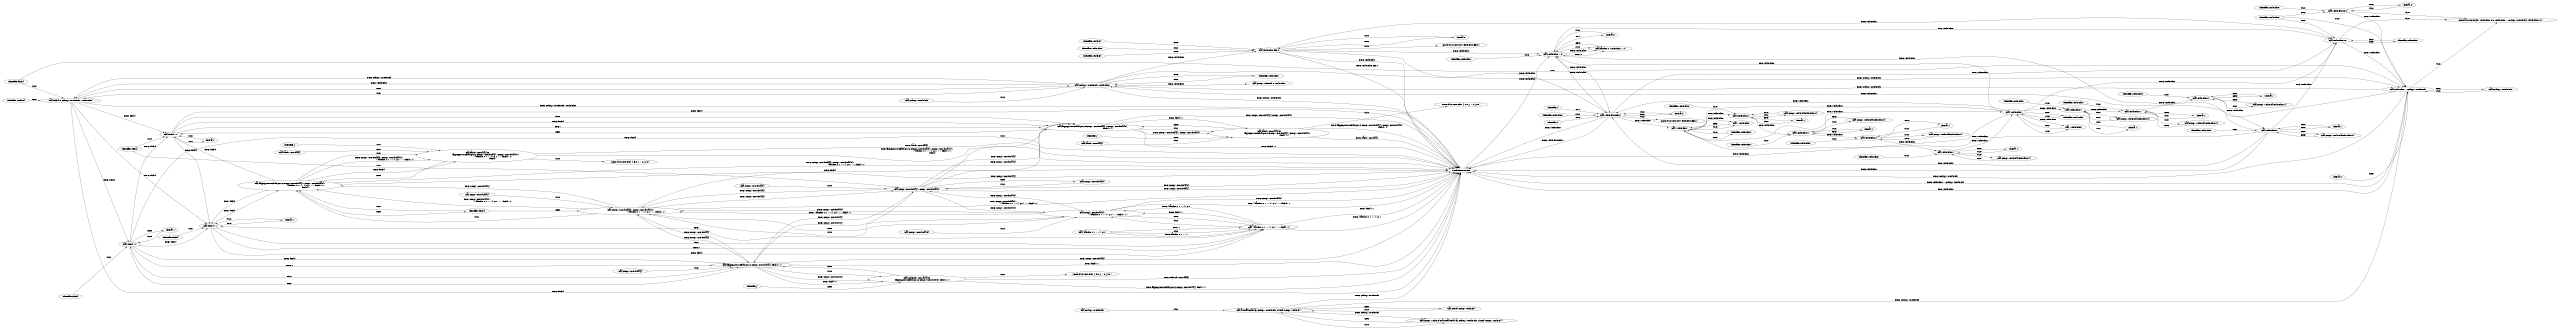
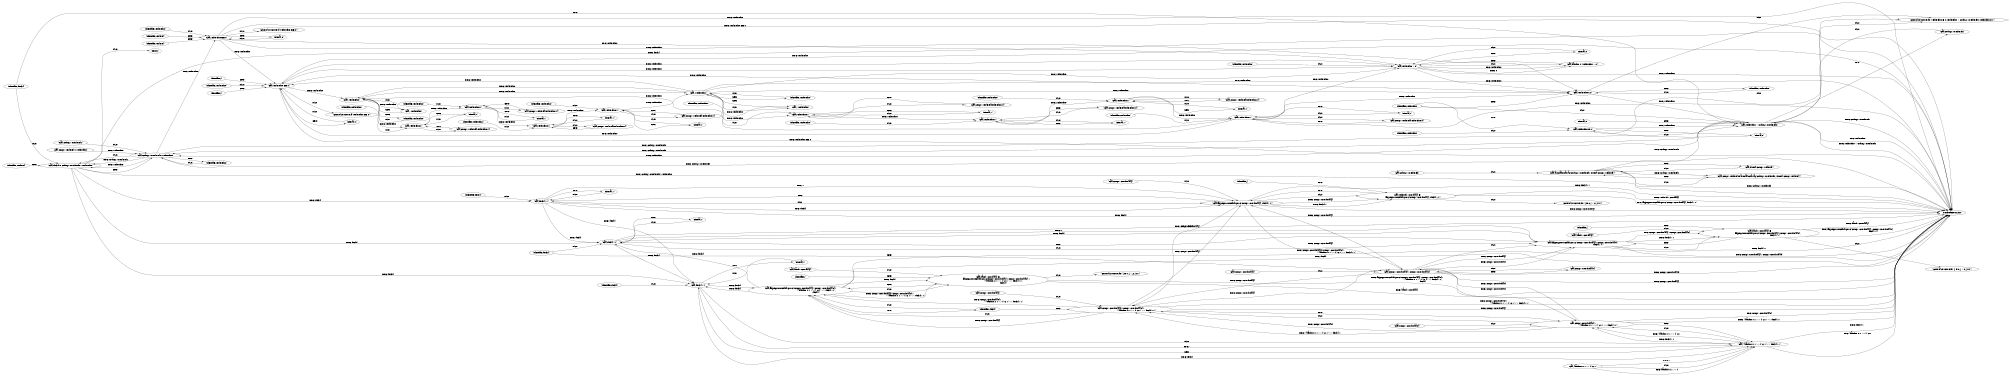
none -> (155, 51)
(1181, 85) -> (114, 152)
(1513, 117) -> (1728, 75)
